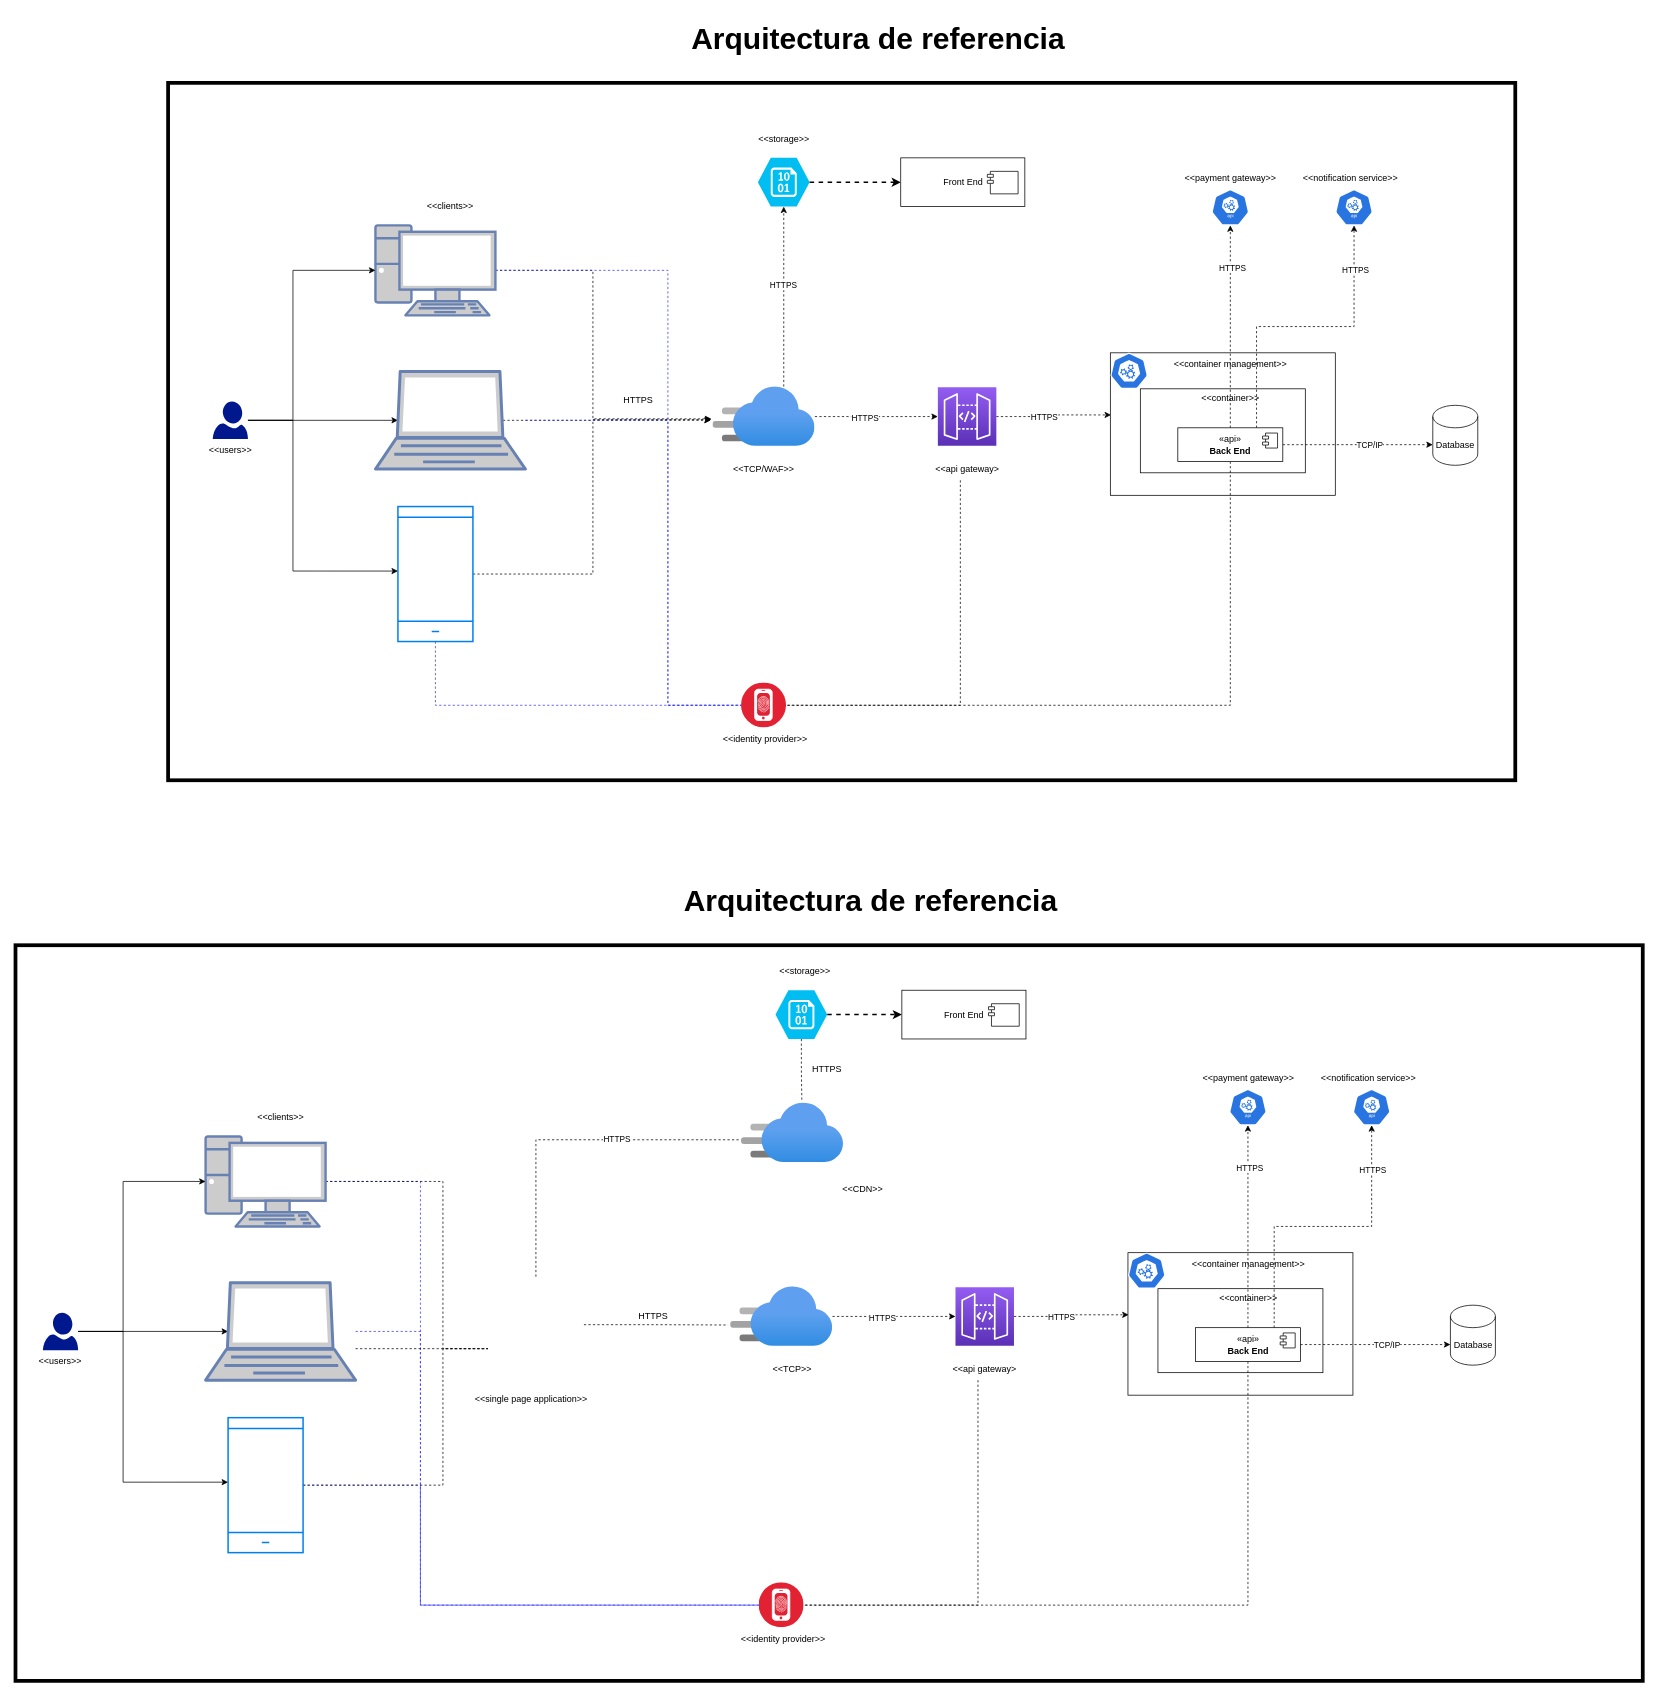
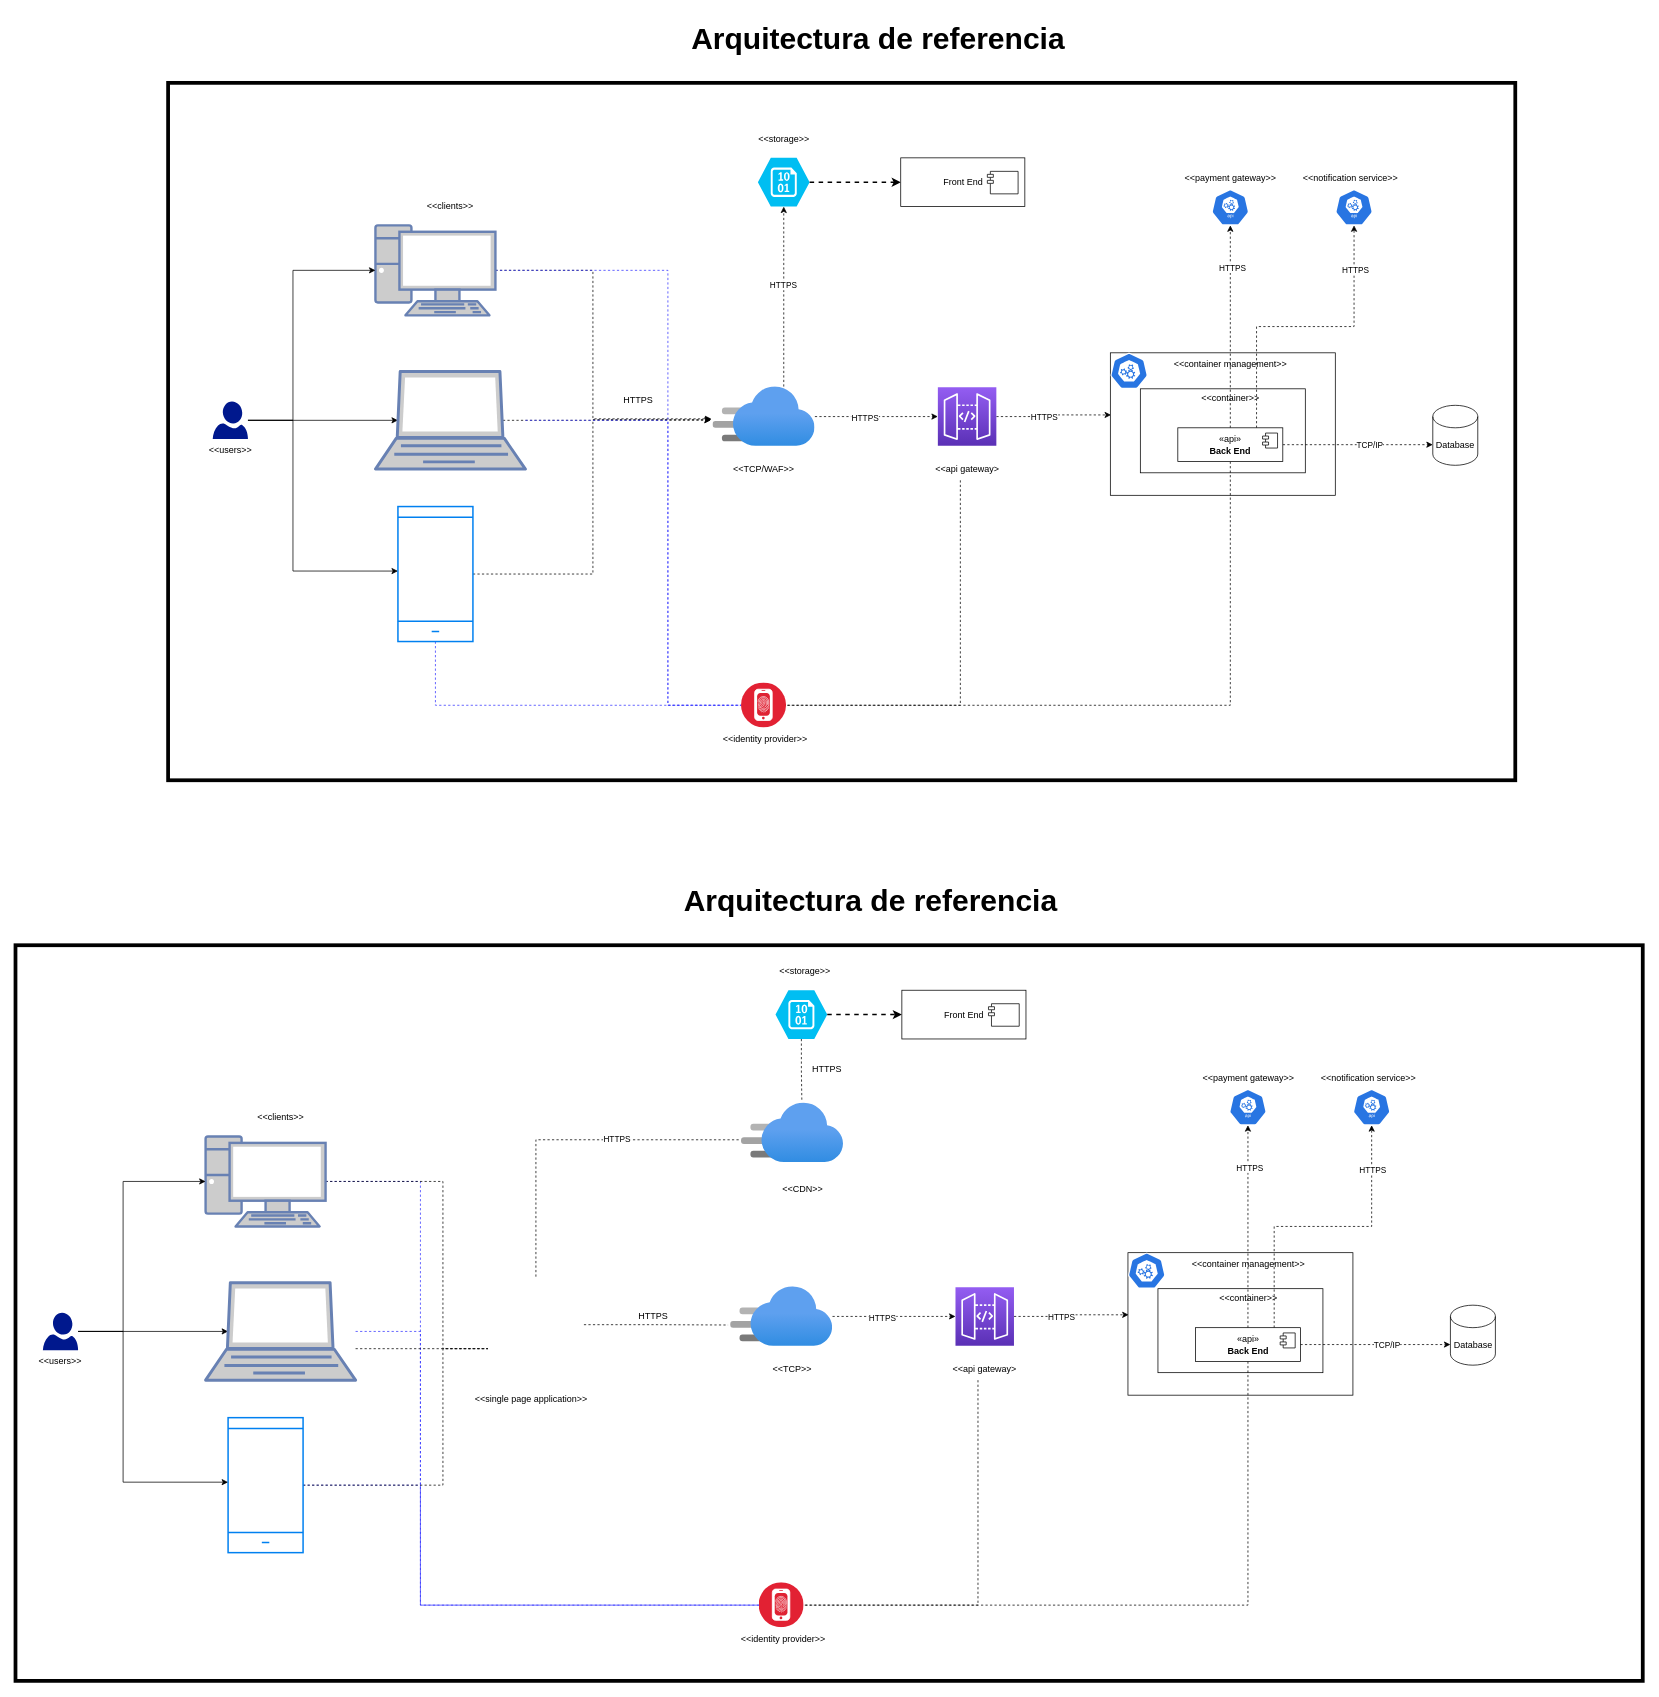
(863, 1189) -> (803, 1189)
